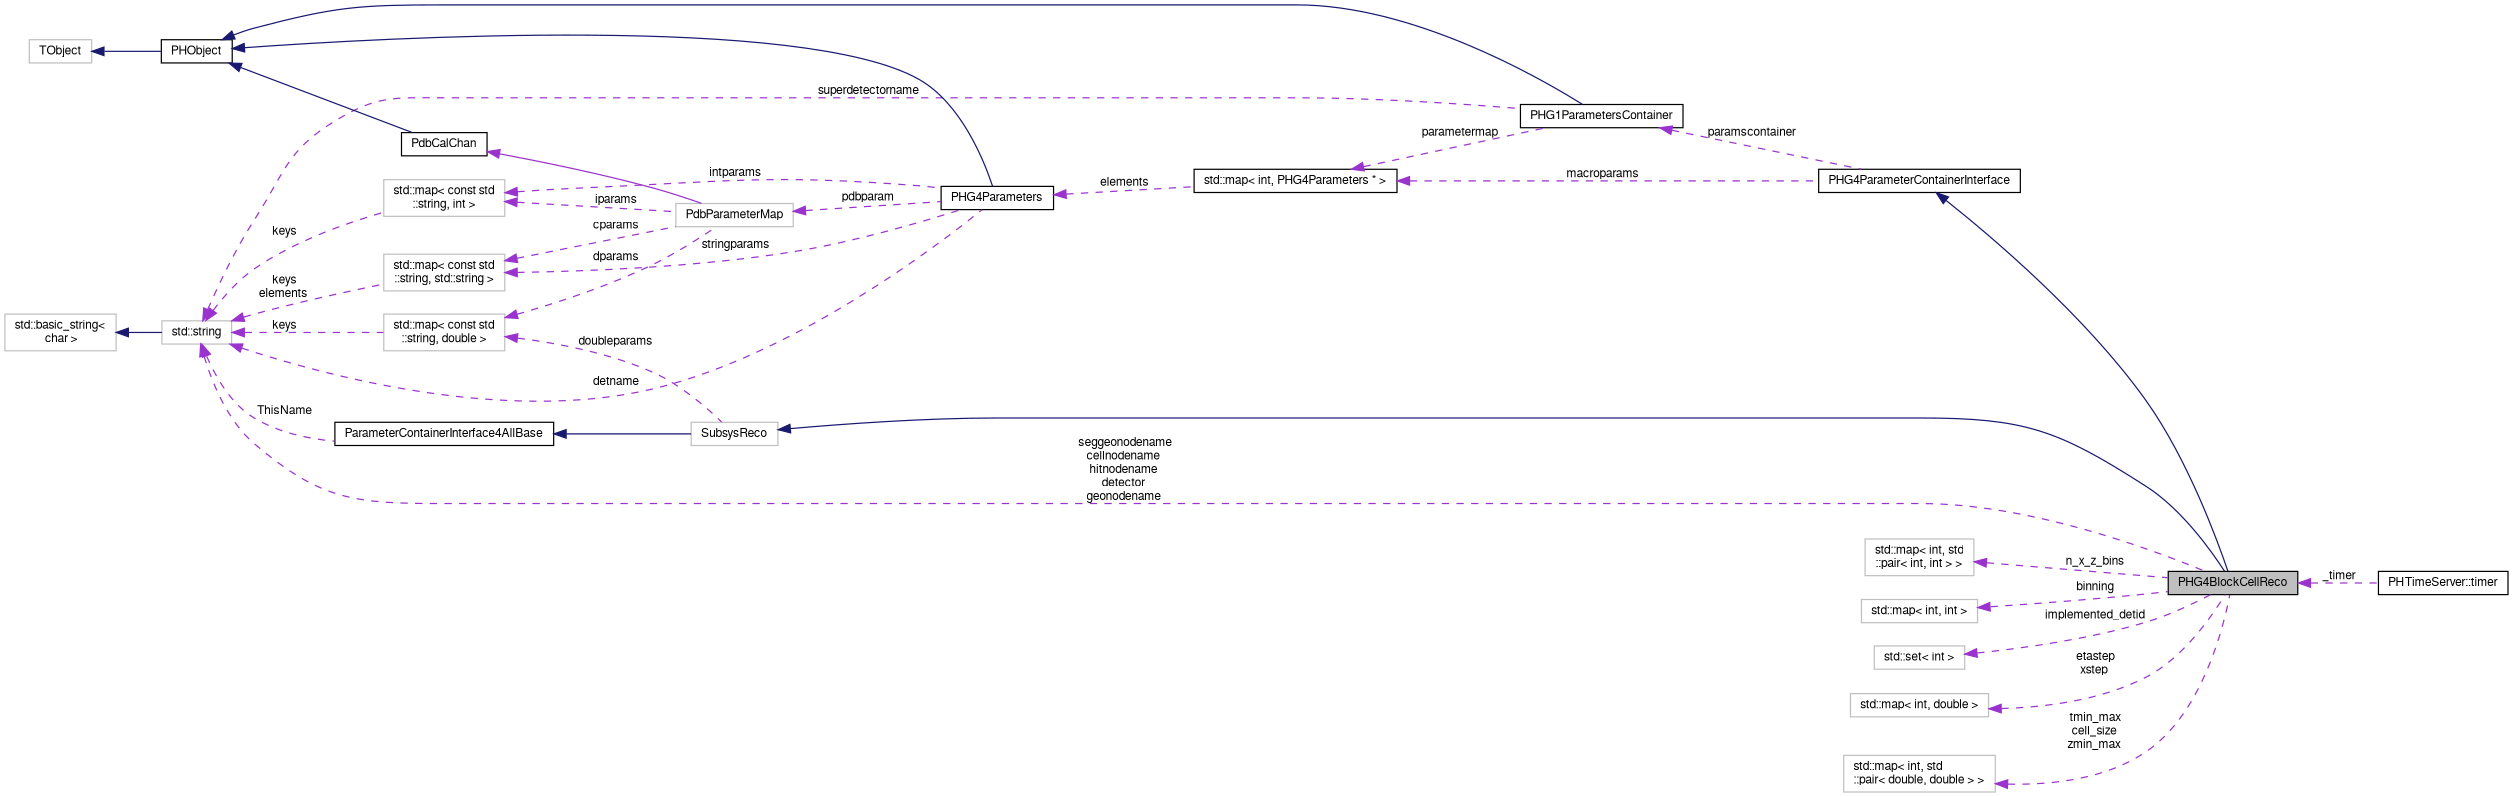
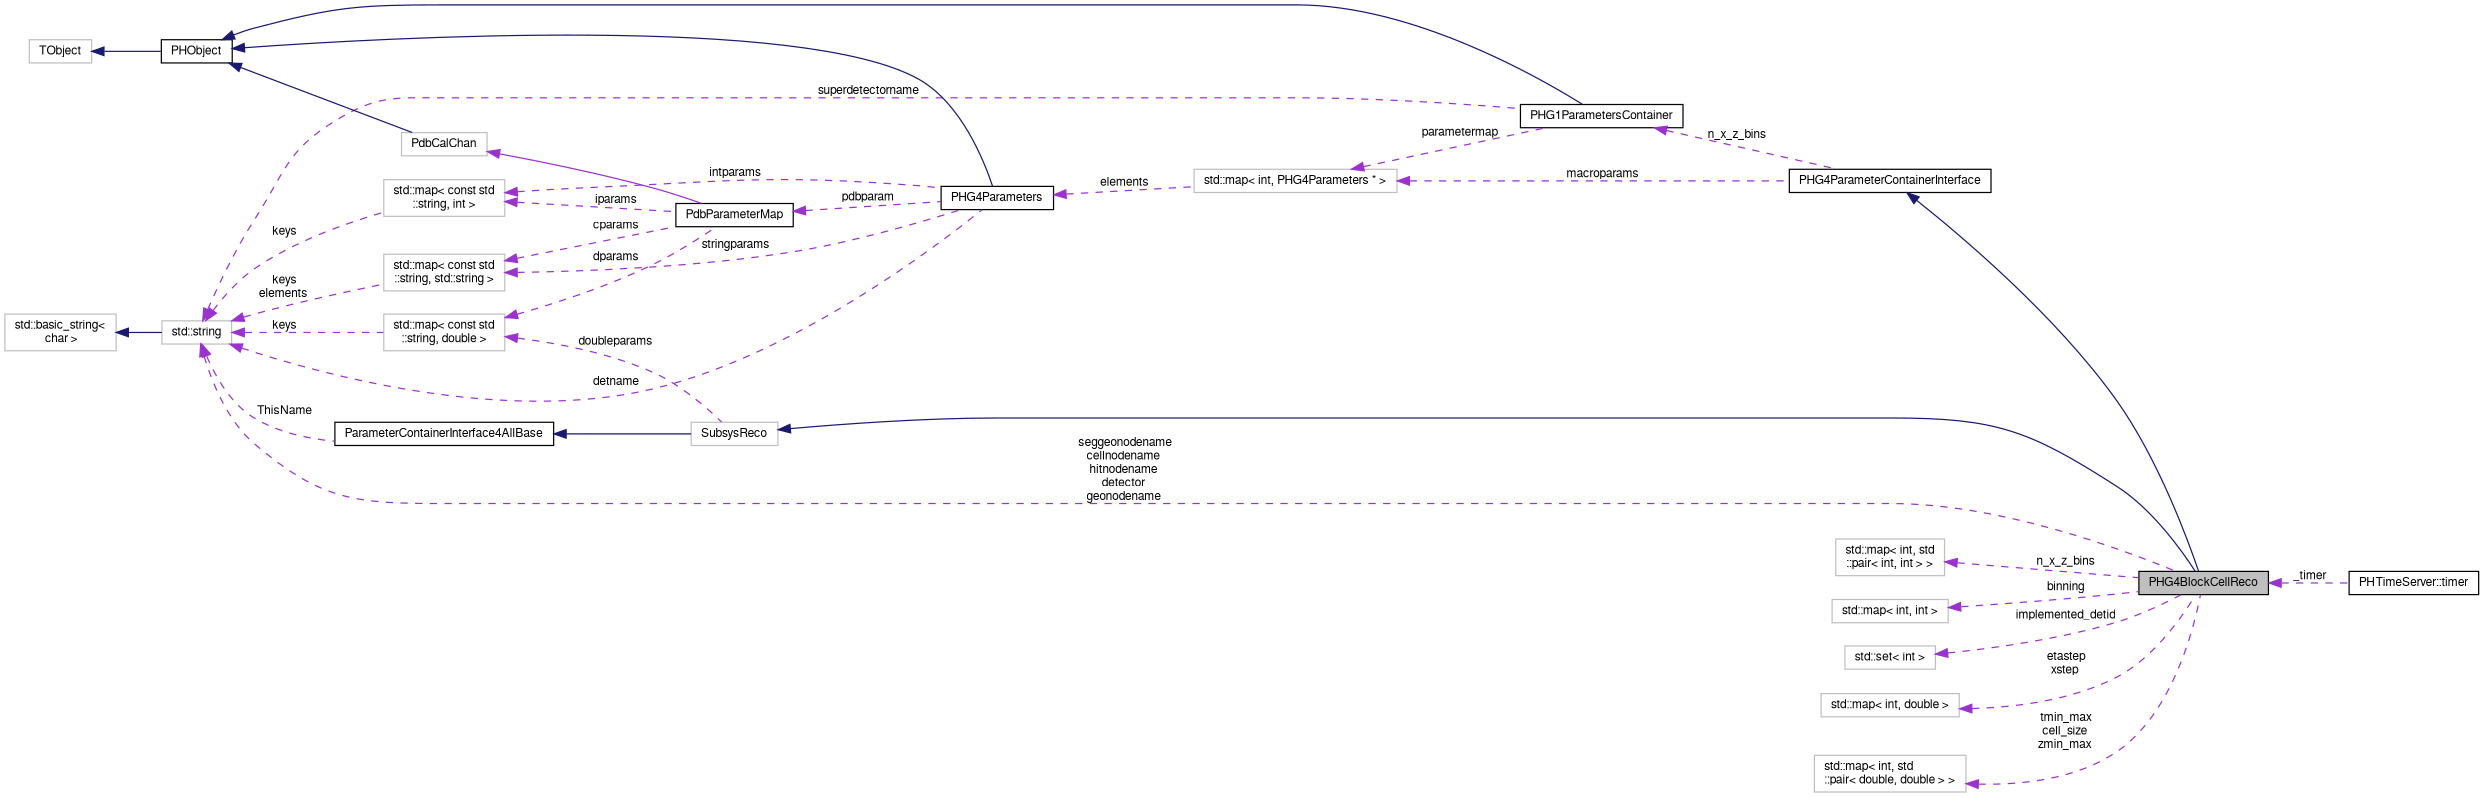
(1751, 133) -> (1736, 135)
(444, 144) -> (444, 144)
(1296, 181) -> (1296, 181)
(735, 215) -> (735, 215)
